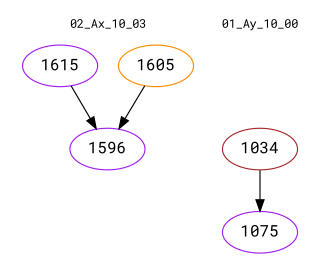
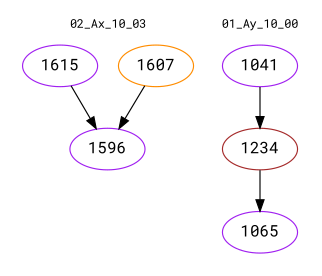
(156, 66) -> (156, 66)
none -> (260, 66)
(260, 149) -> (260, 149)
(260, 232) -> (260, 232)
